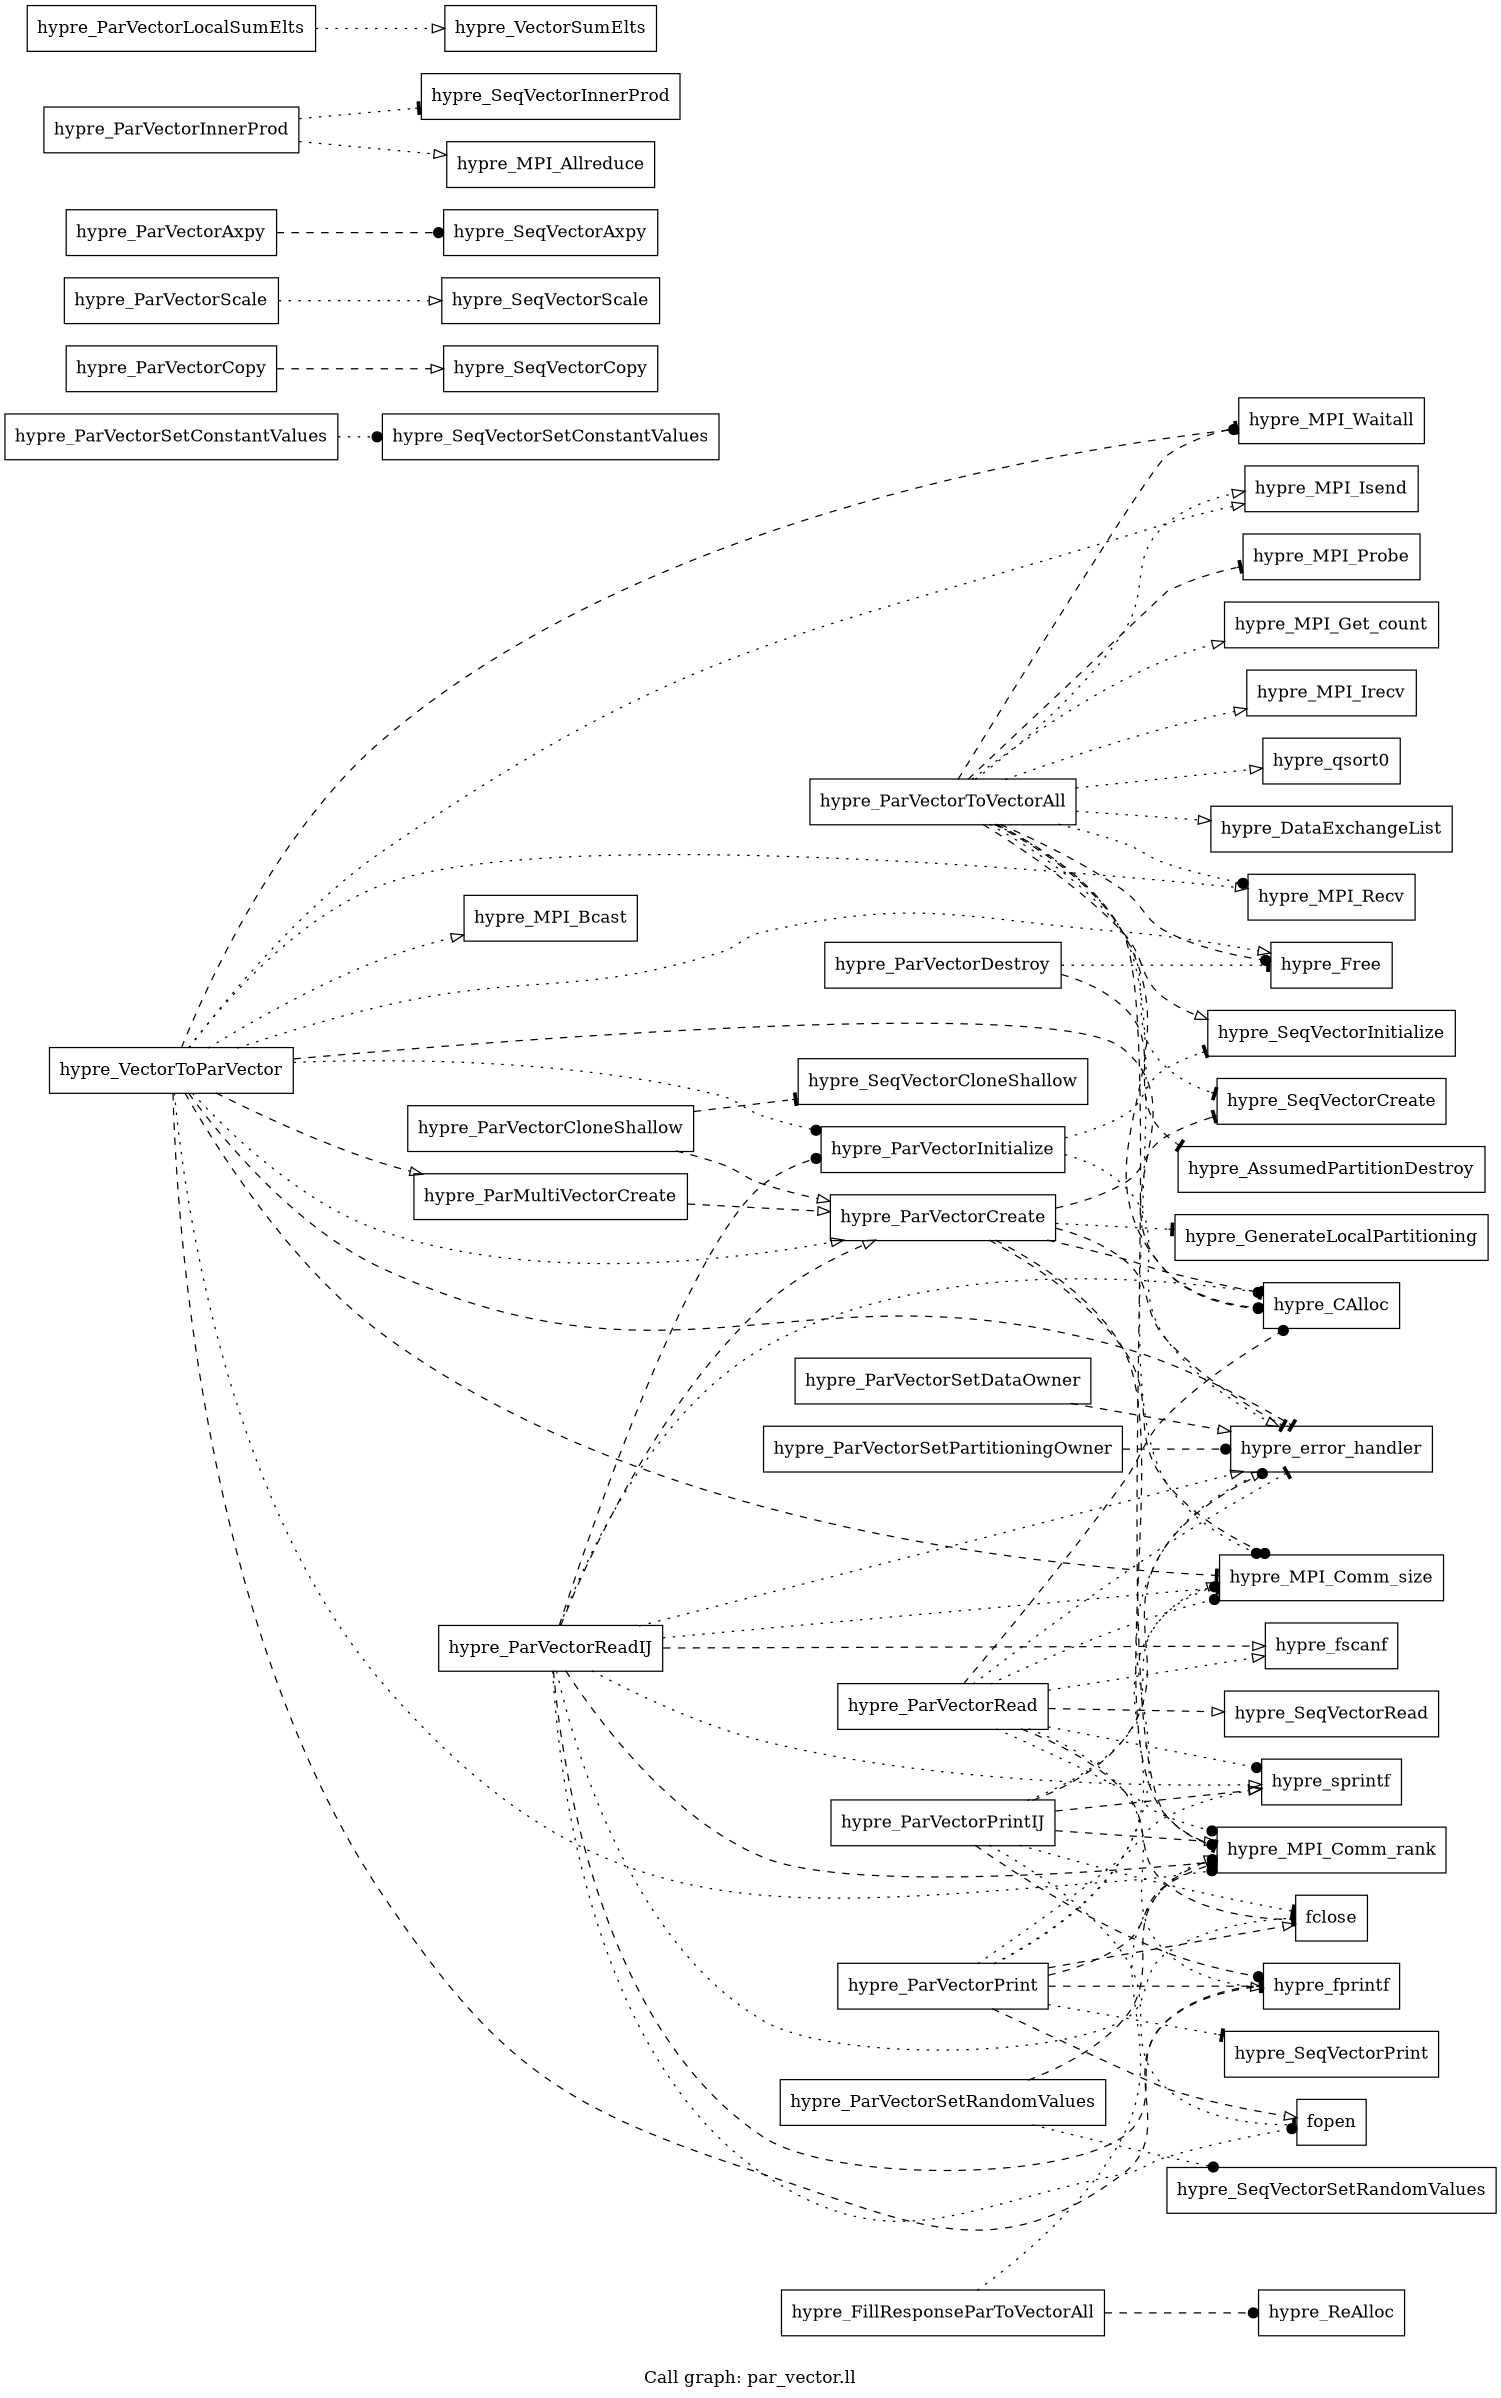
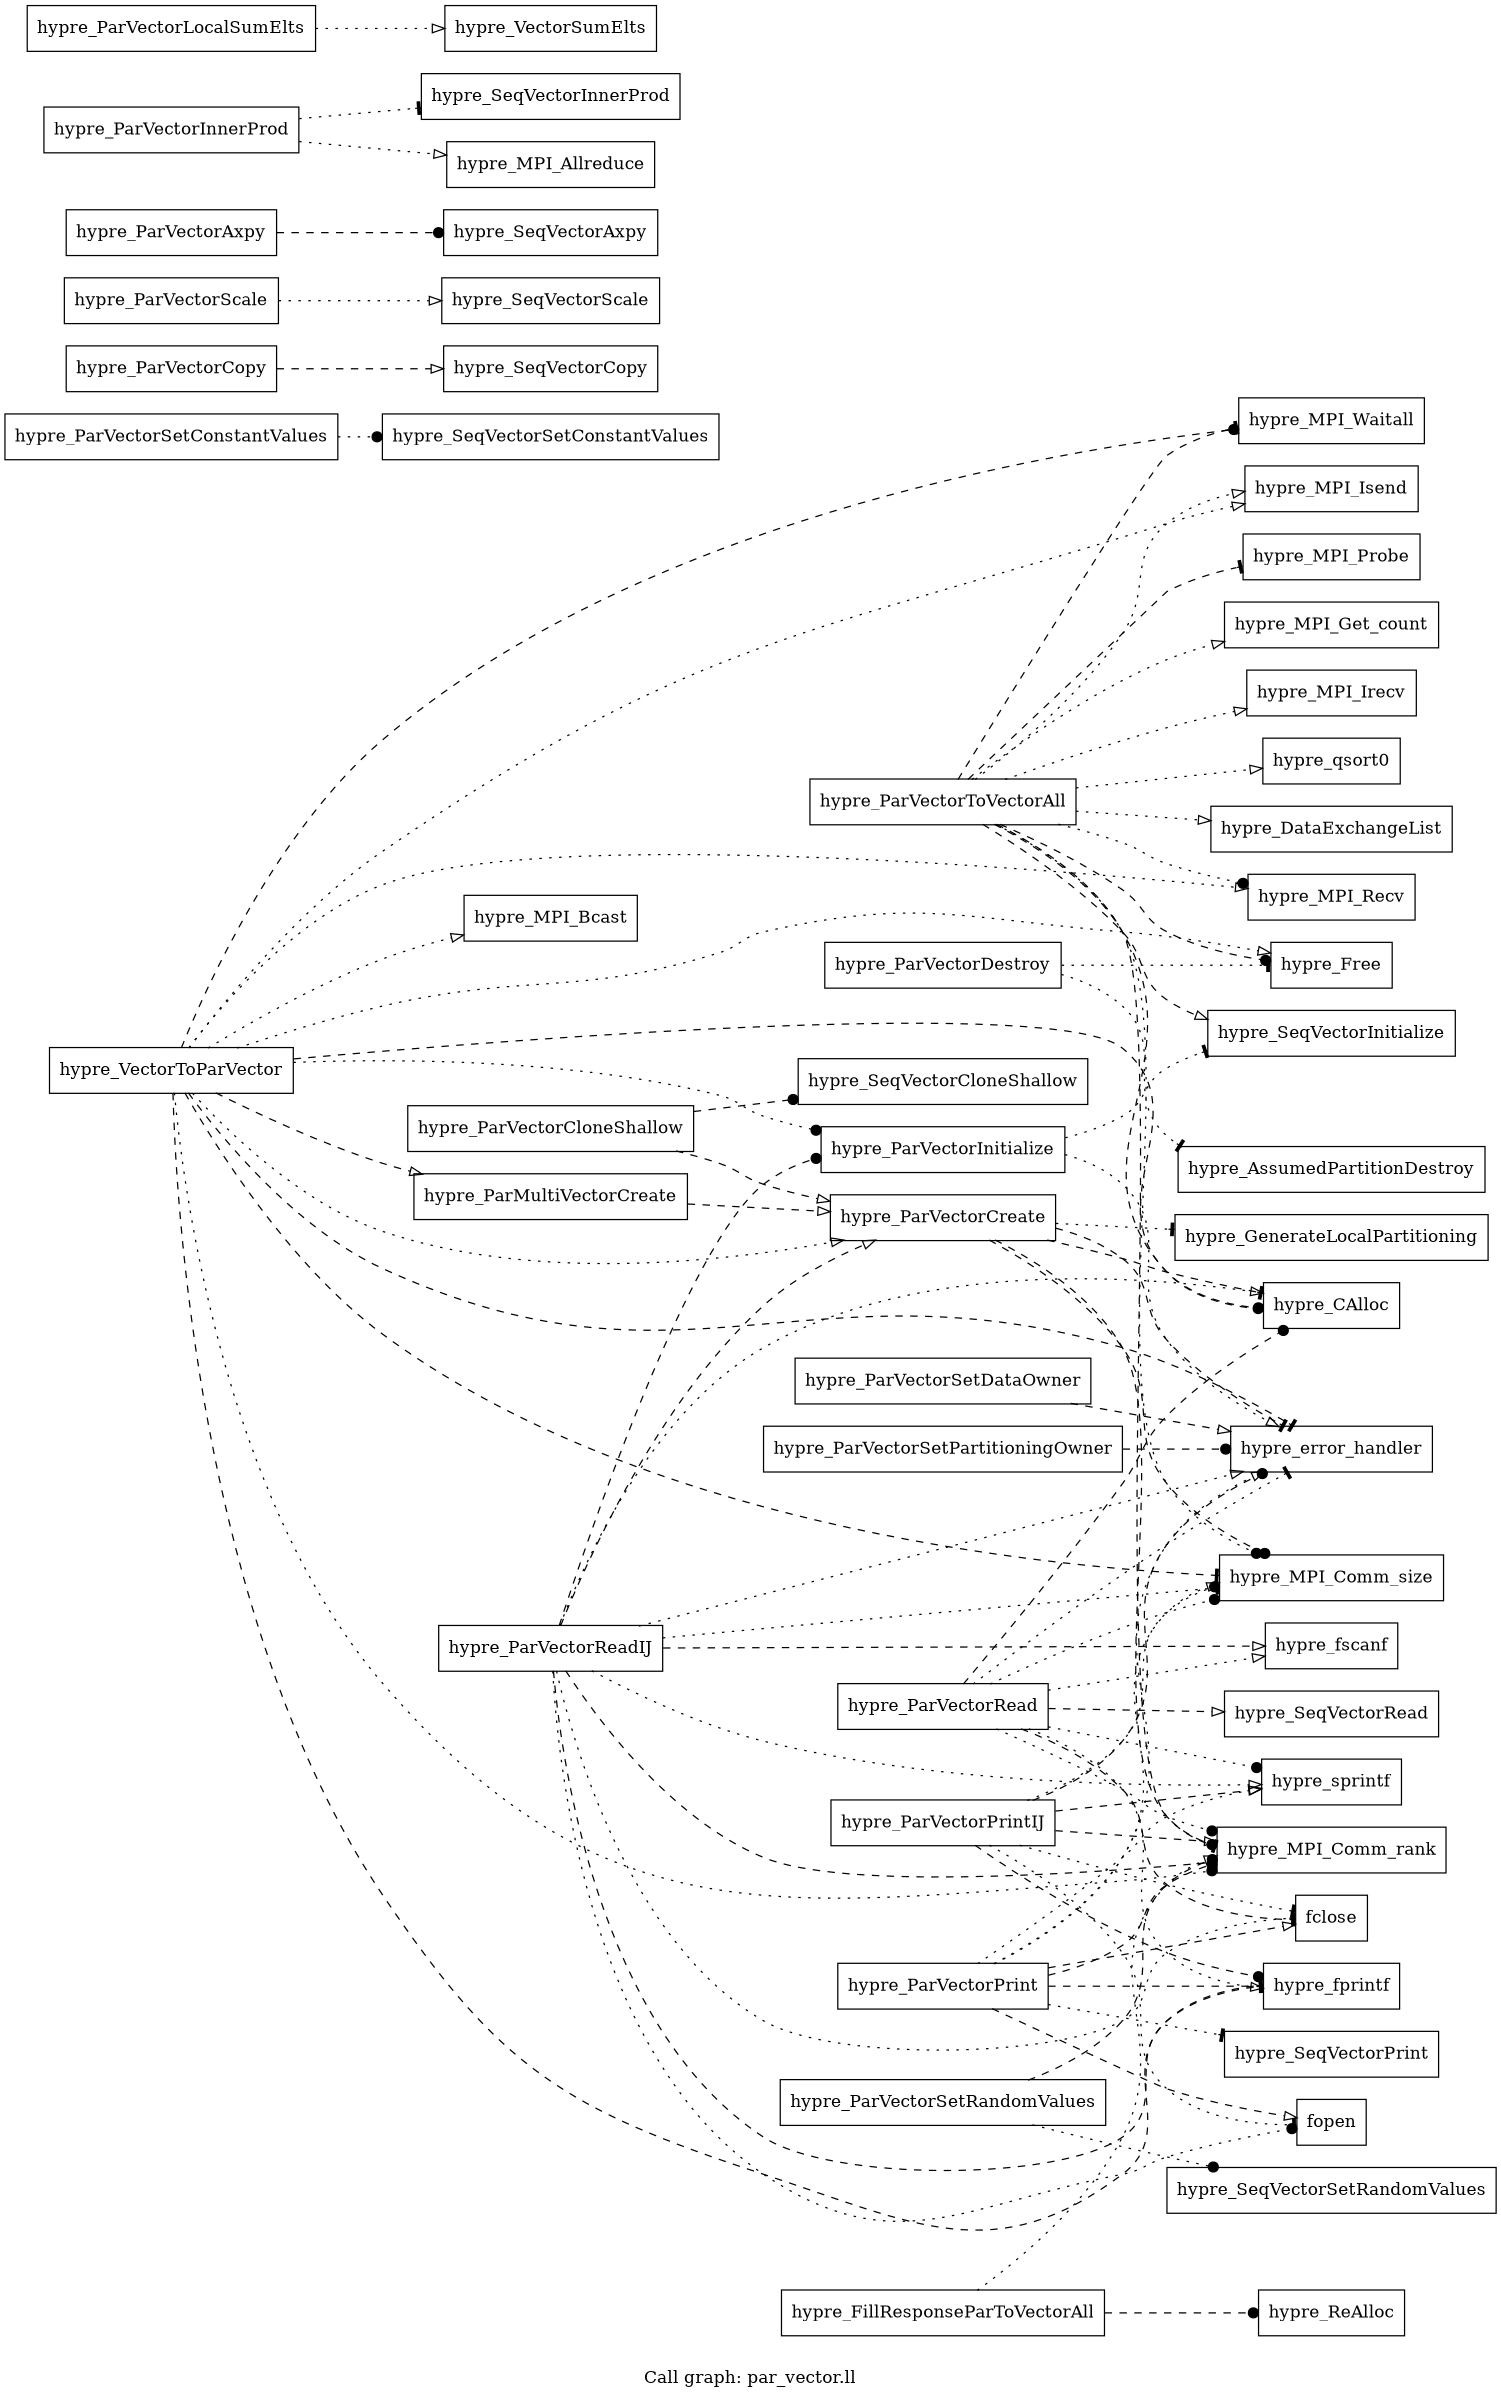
(1128, 1013) -> (1128, 1013)
(1332, 1101) -> none
(729, 1107) -> (729, 1107)
(792, 1334) -> (792, 1334)
